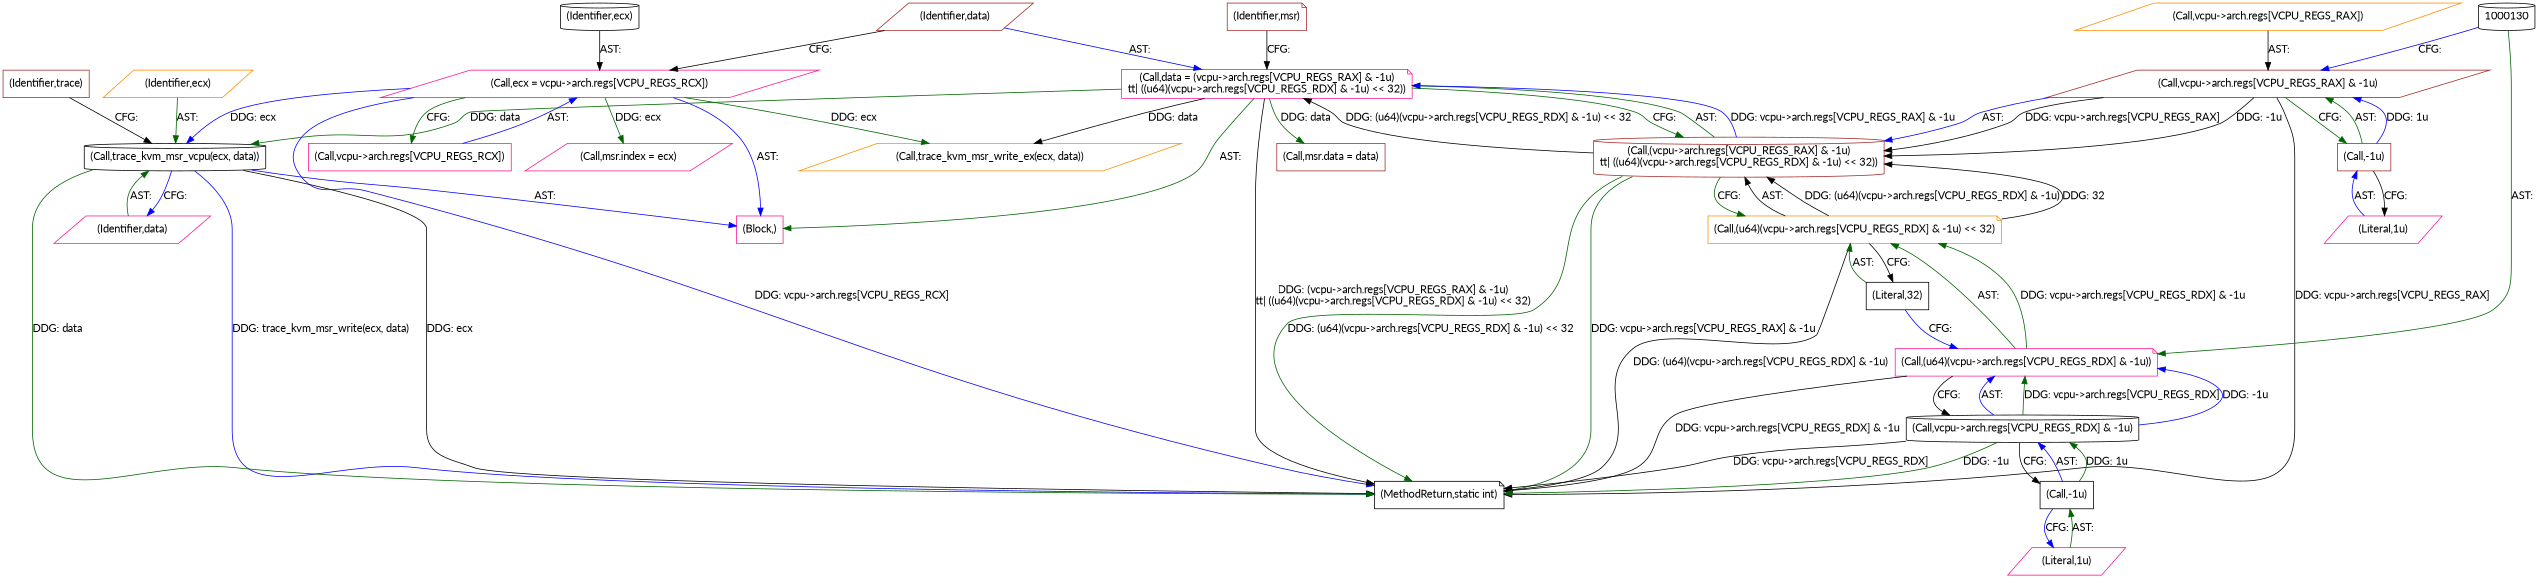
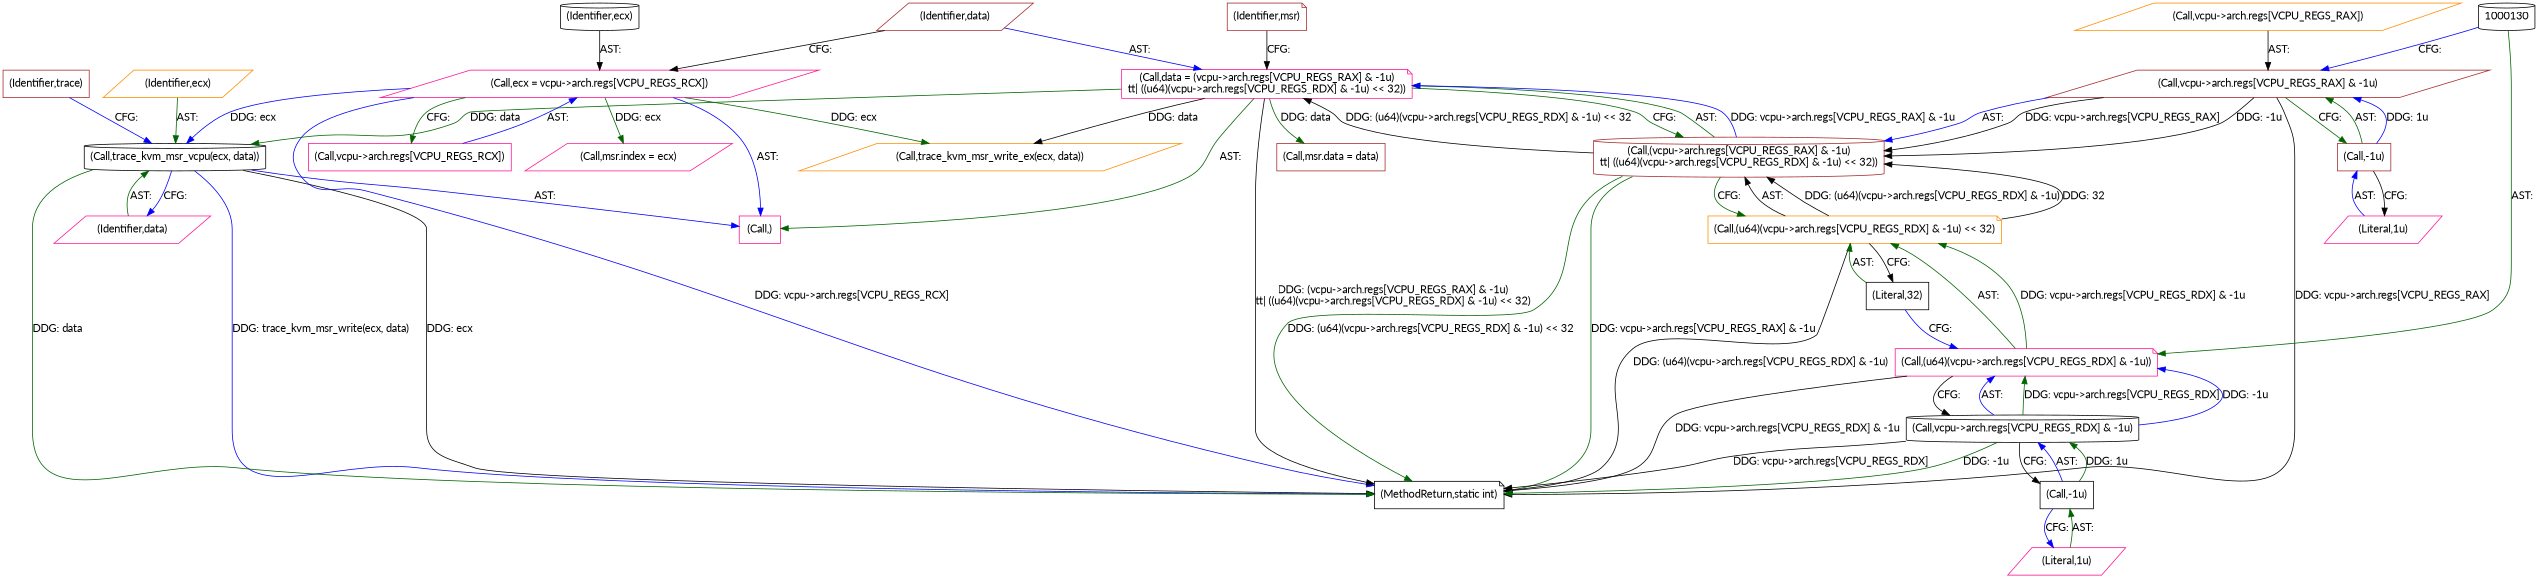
(107, 119) -> (107, 119)
(760, 230) -> (760, 230)
